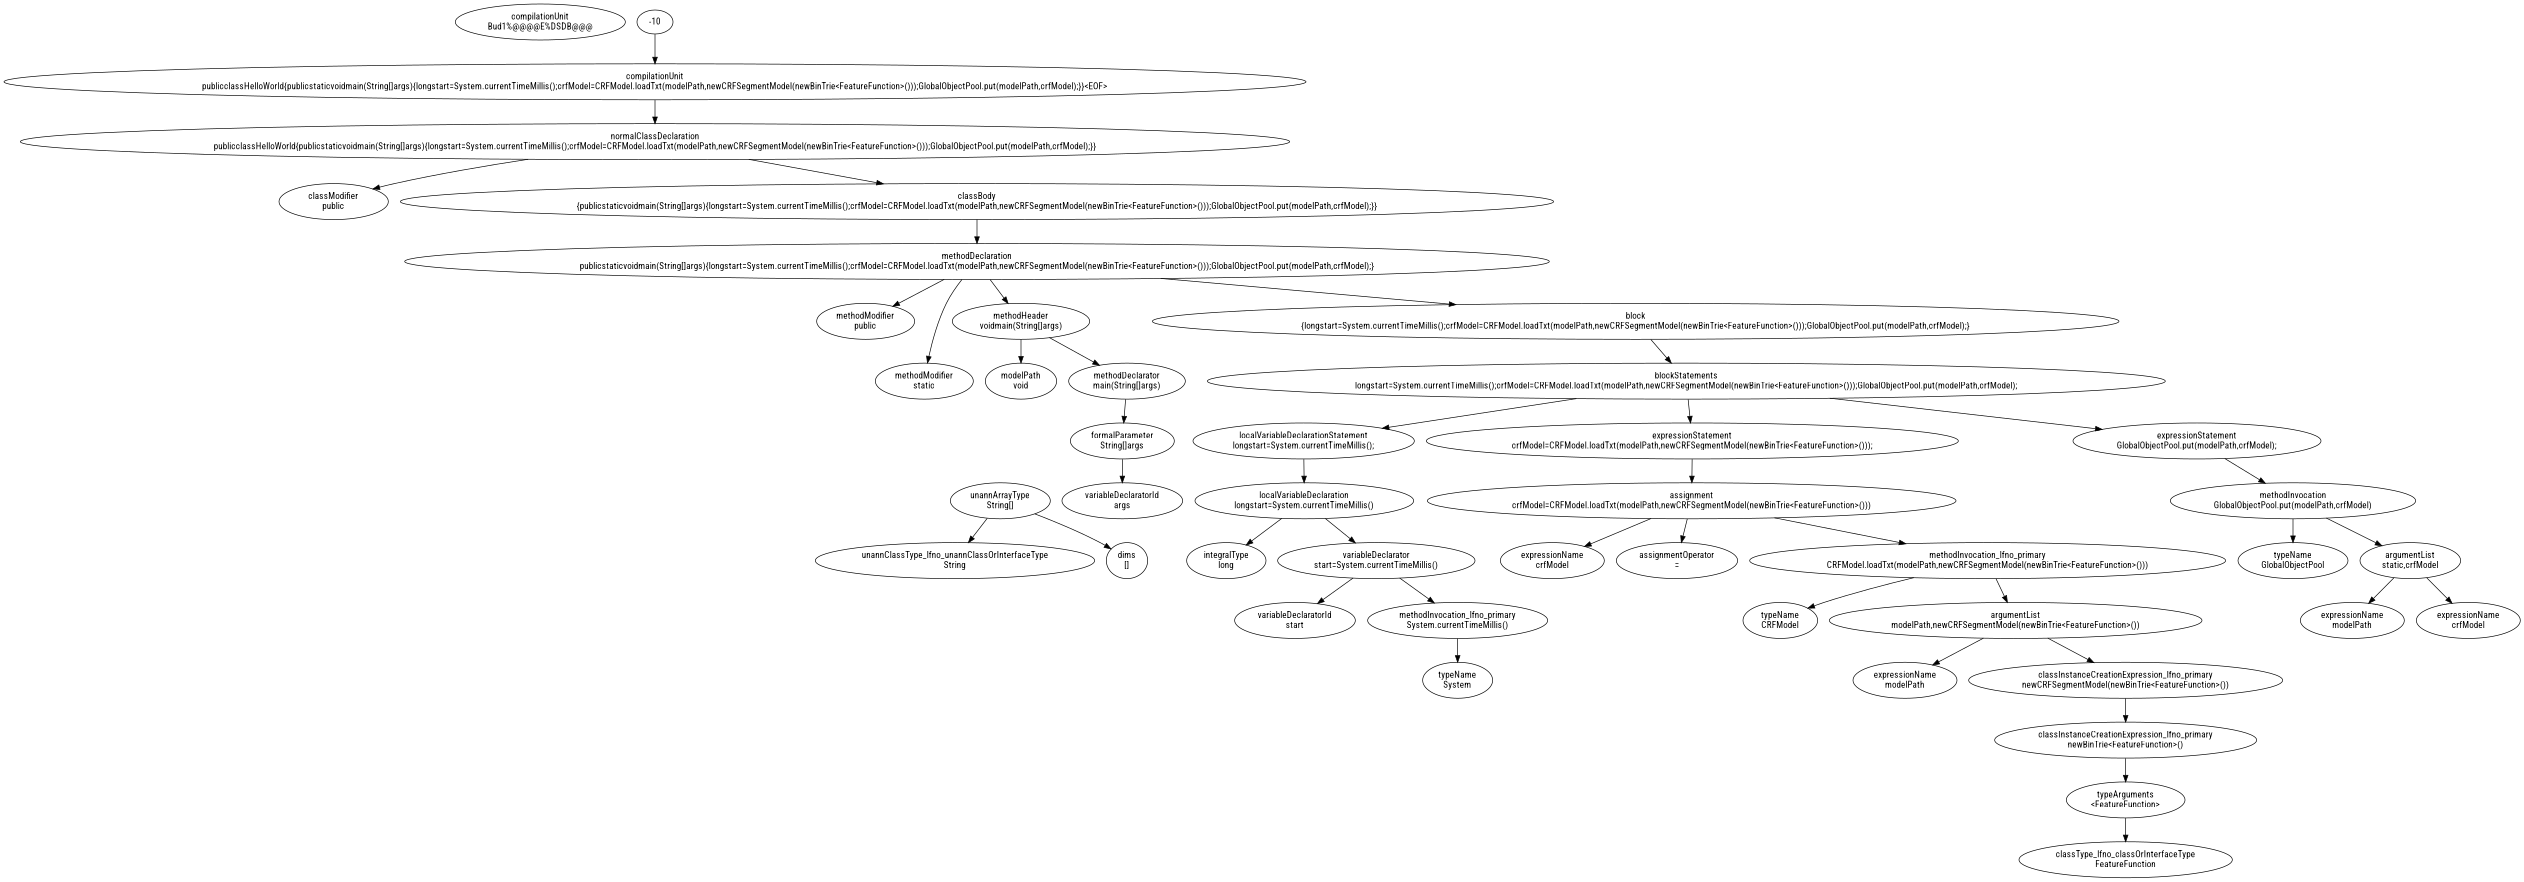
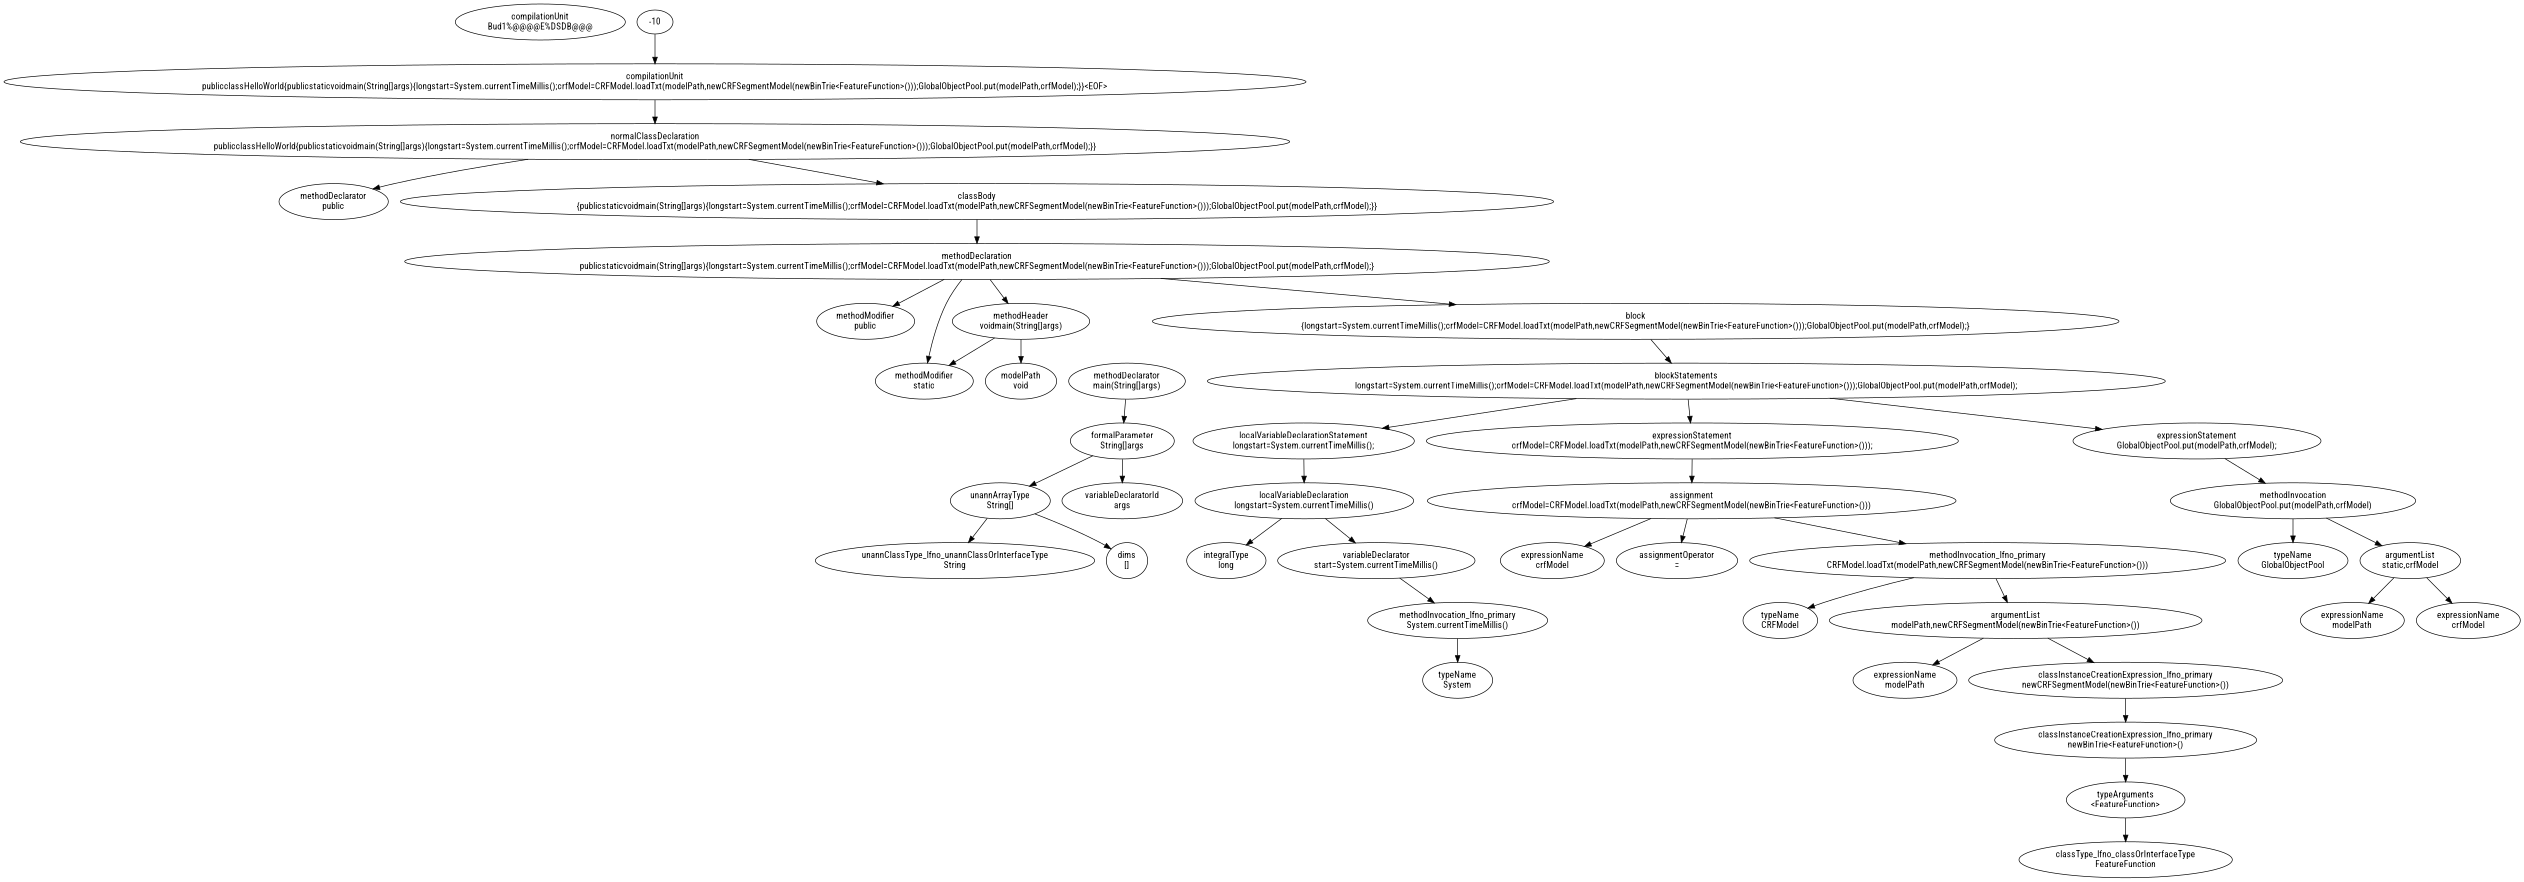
(334, 202) -> (334, 202)
(1071, 350) -> (975, 350)
none -> (1064, 469)
(1295, 620) -> none
